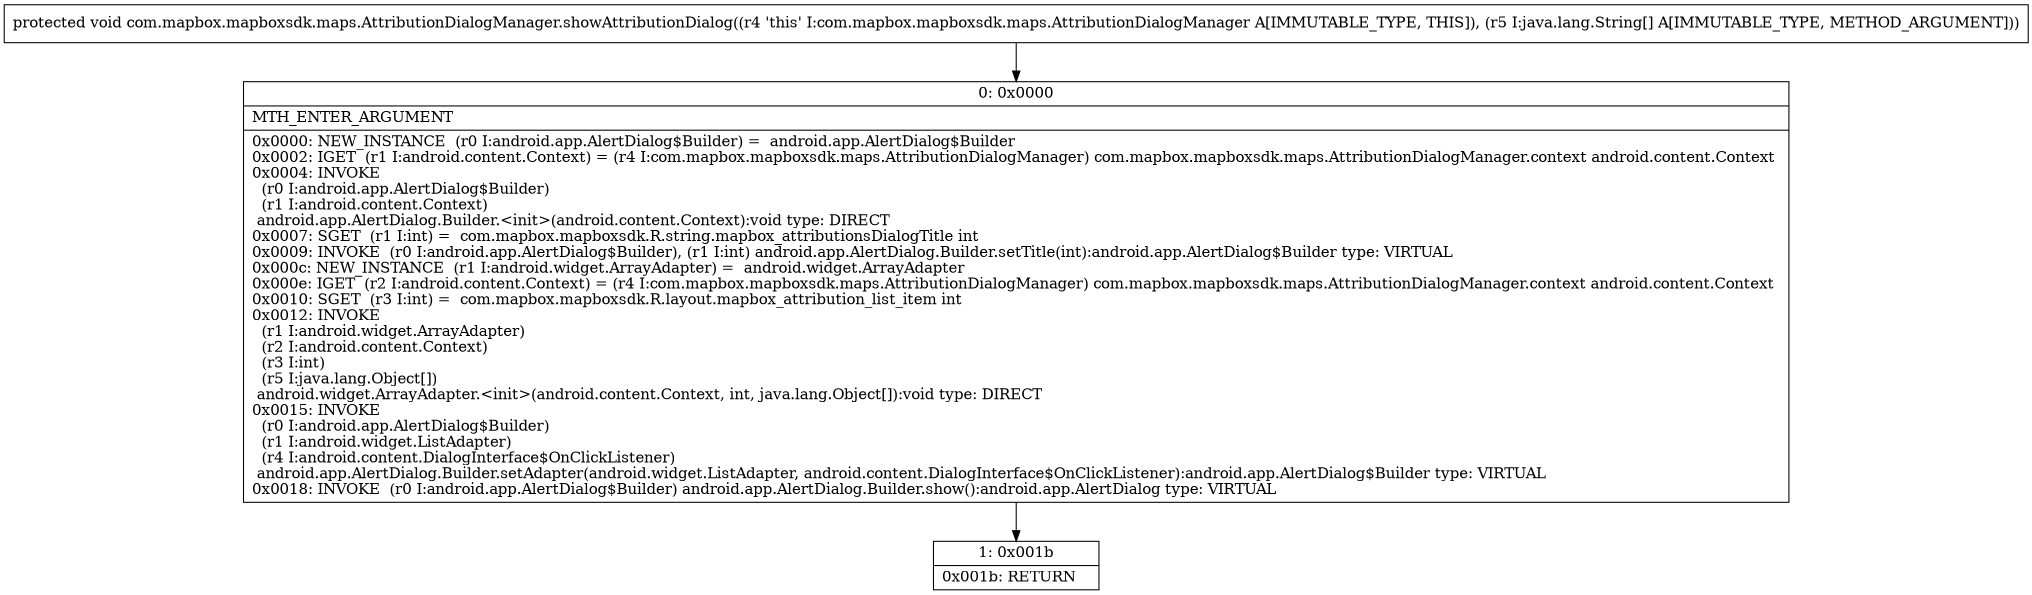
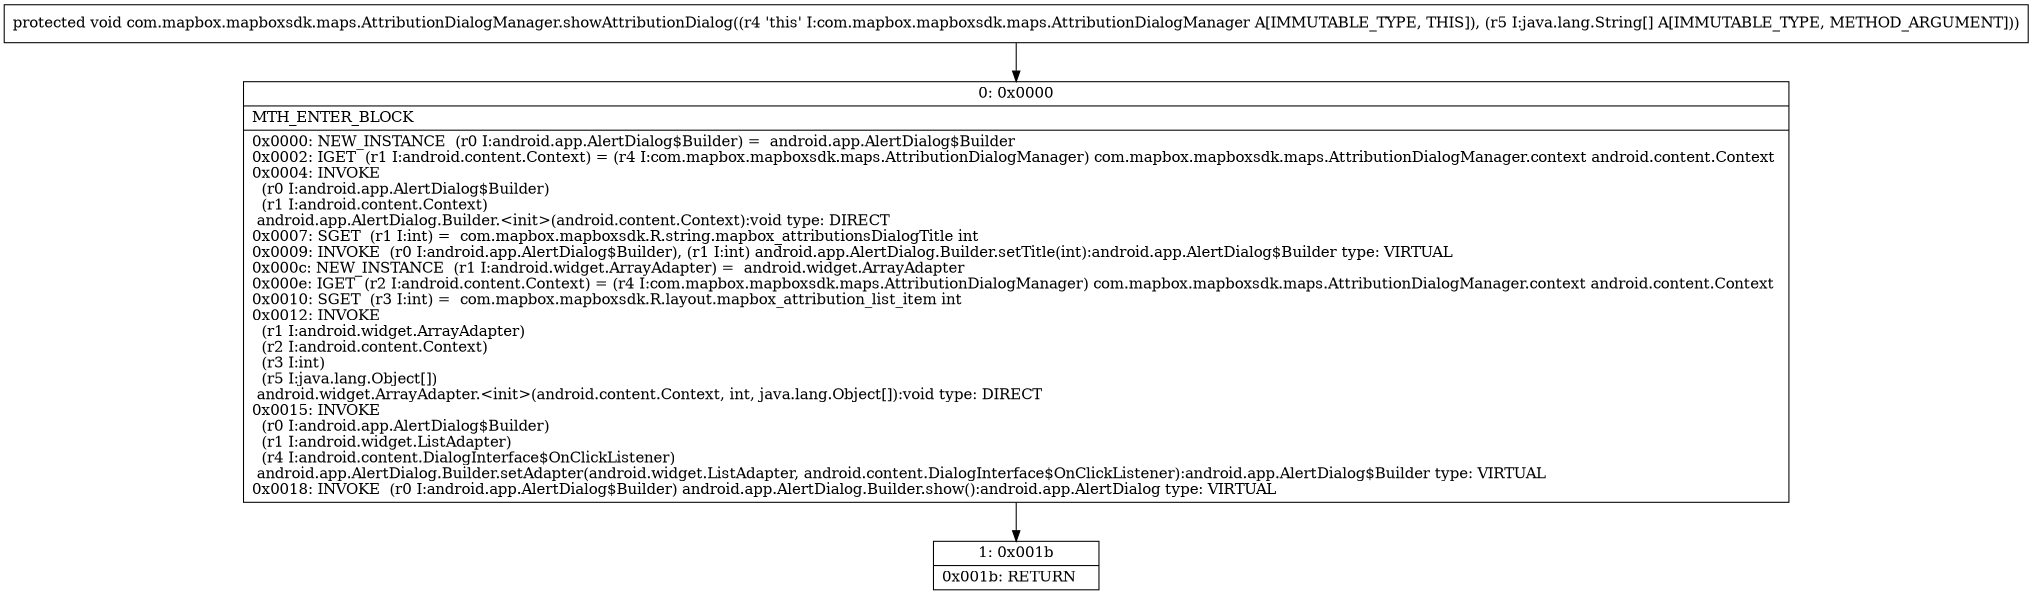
(353, 118) -> (333, 118)
